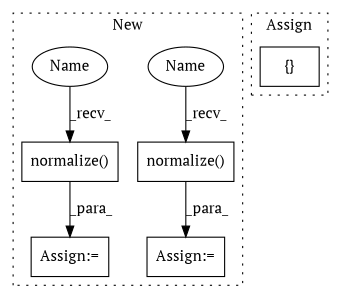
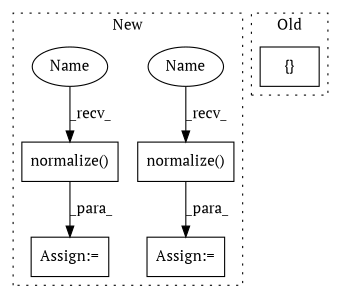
(290, 26) -> (290, 26)
